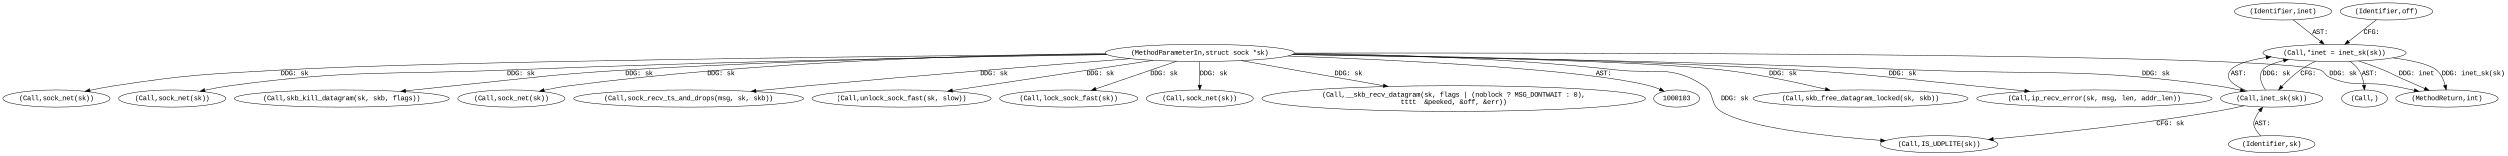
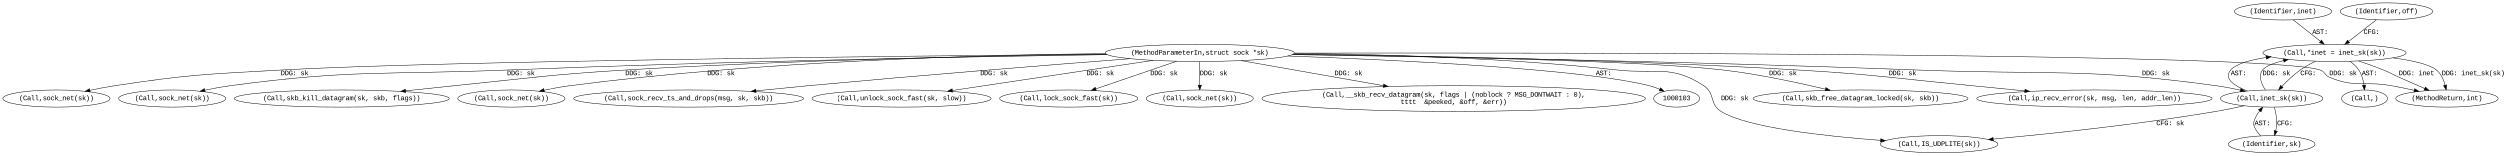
none -> (2277, 119)
